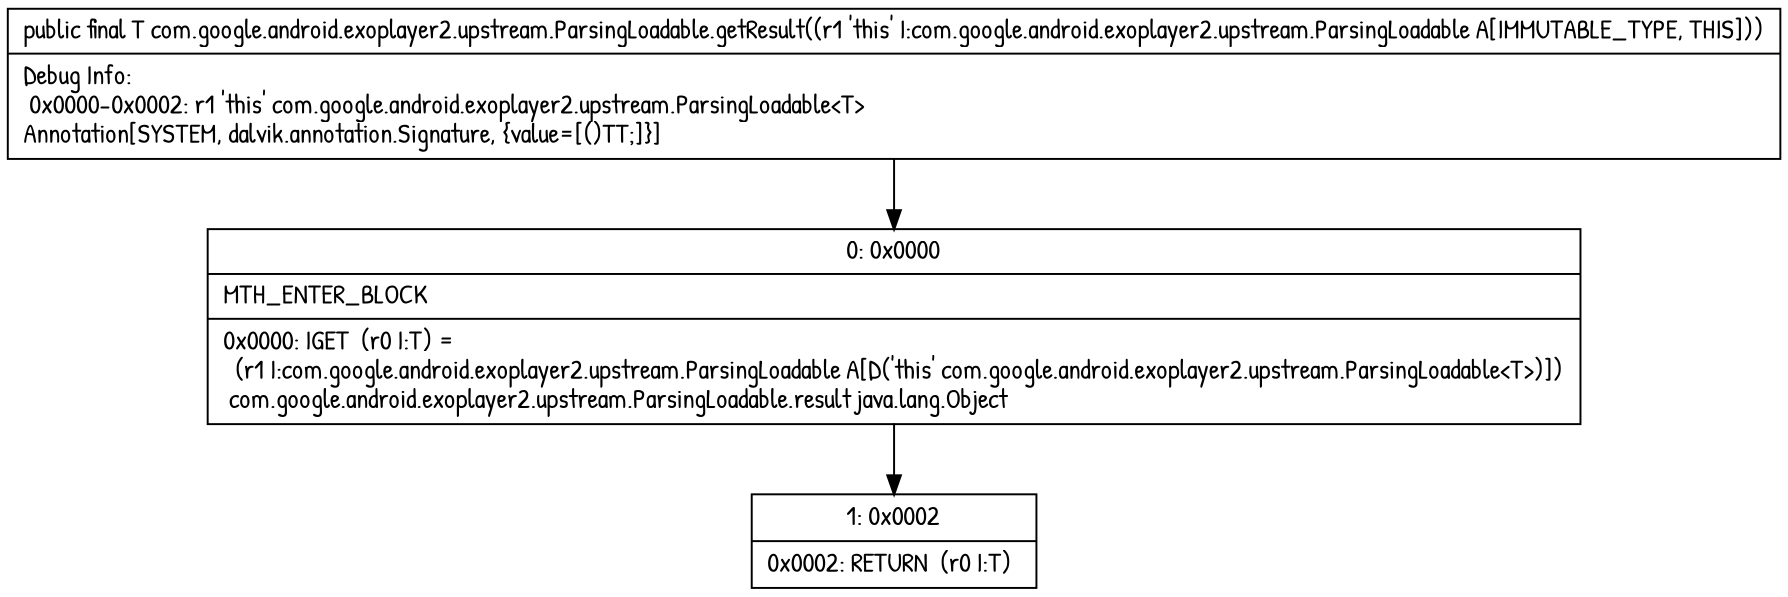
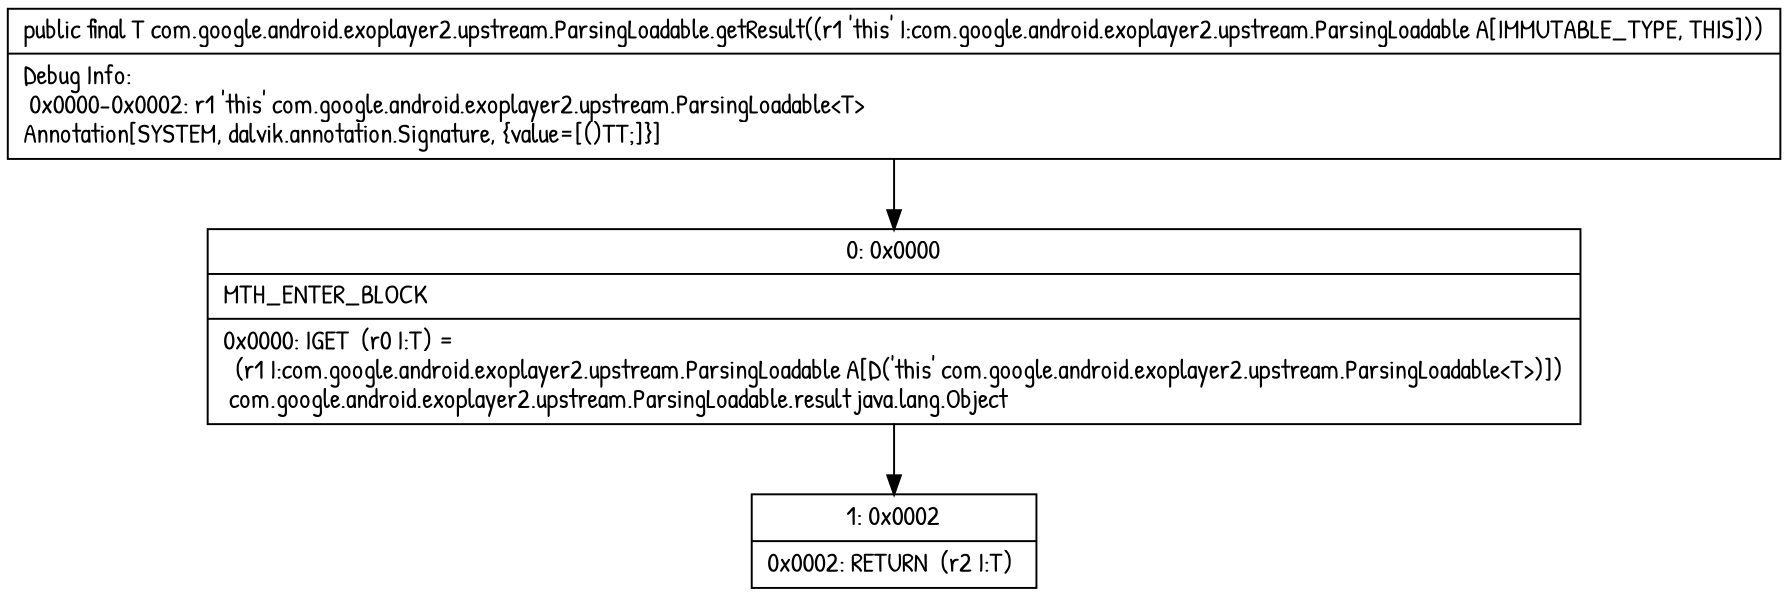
(893, 564) -> (894, 564)
